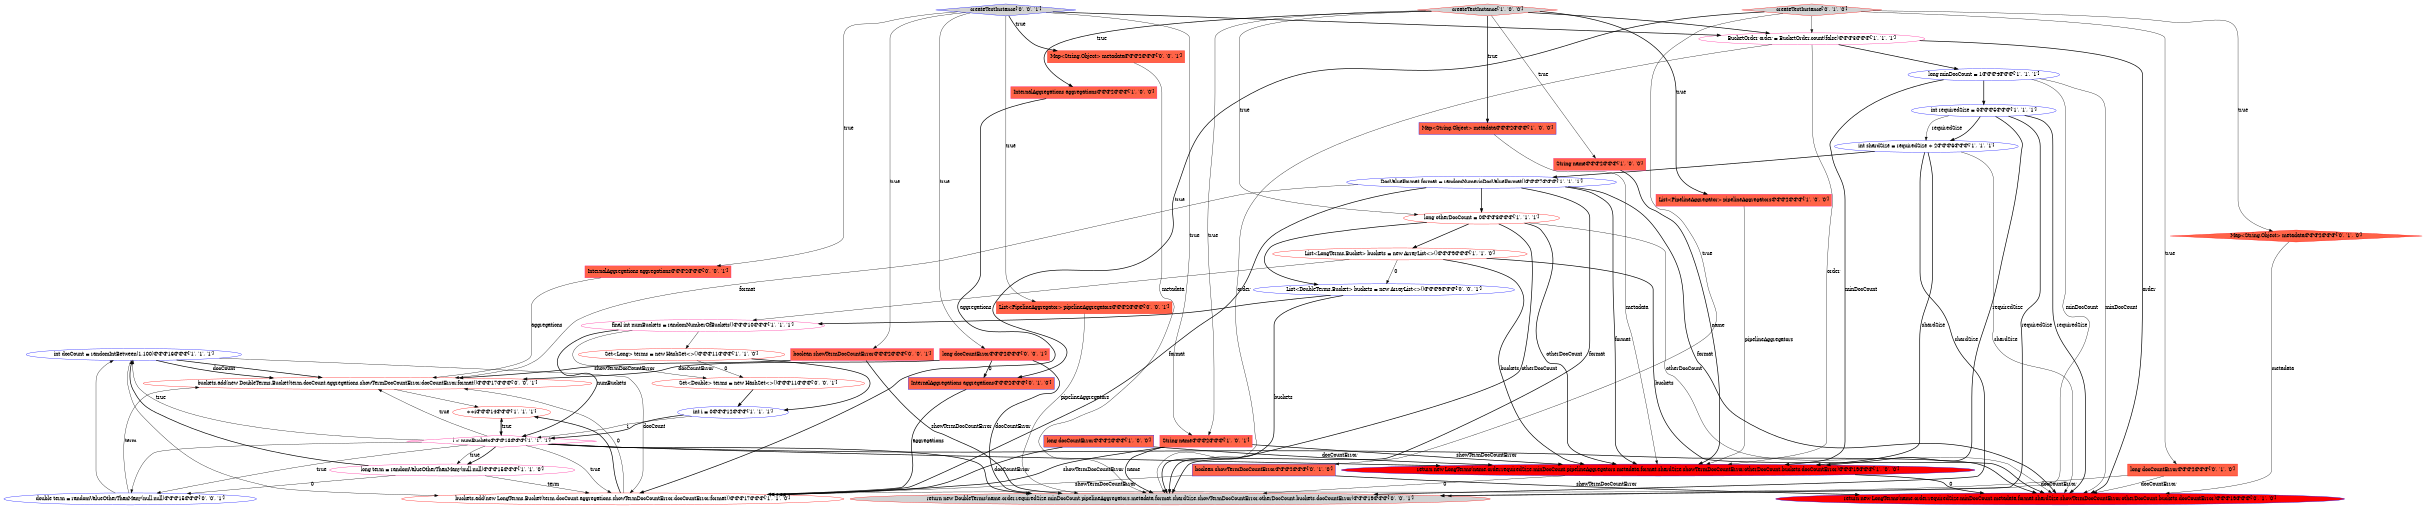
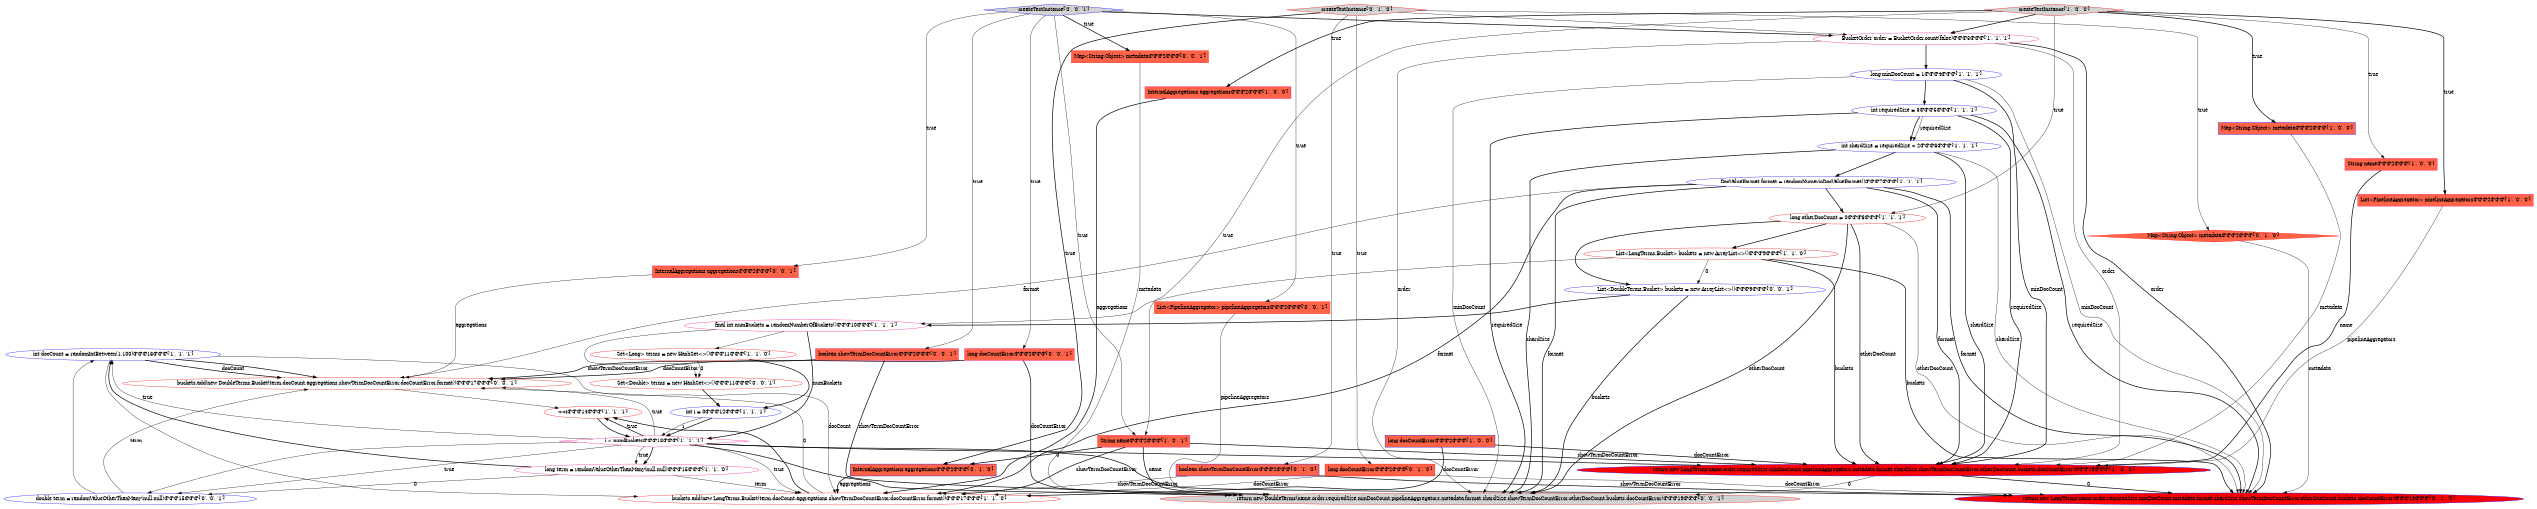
(988, 368) -> (1048, 454)
(502, 428) -> (626, 428)
